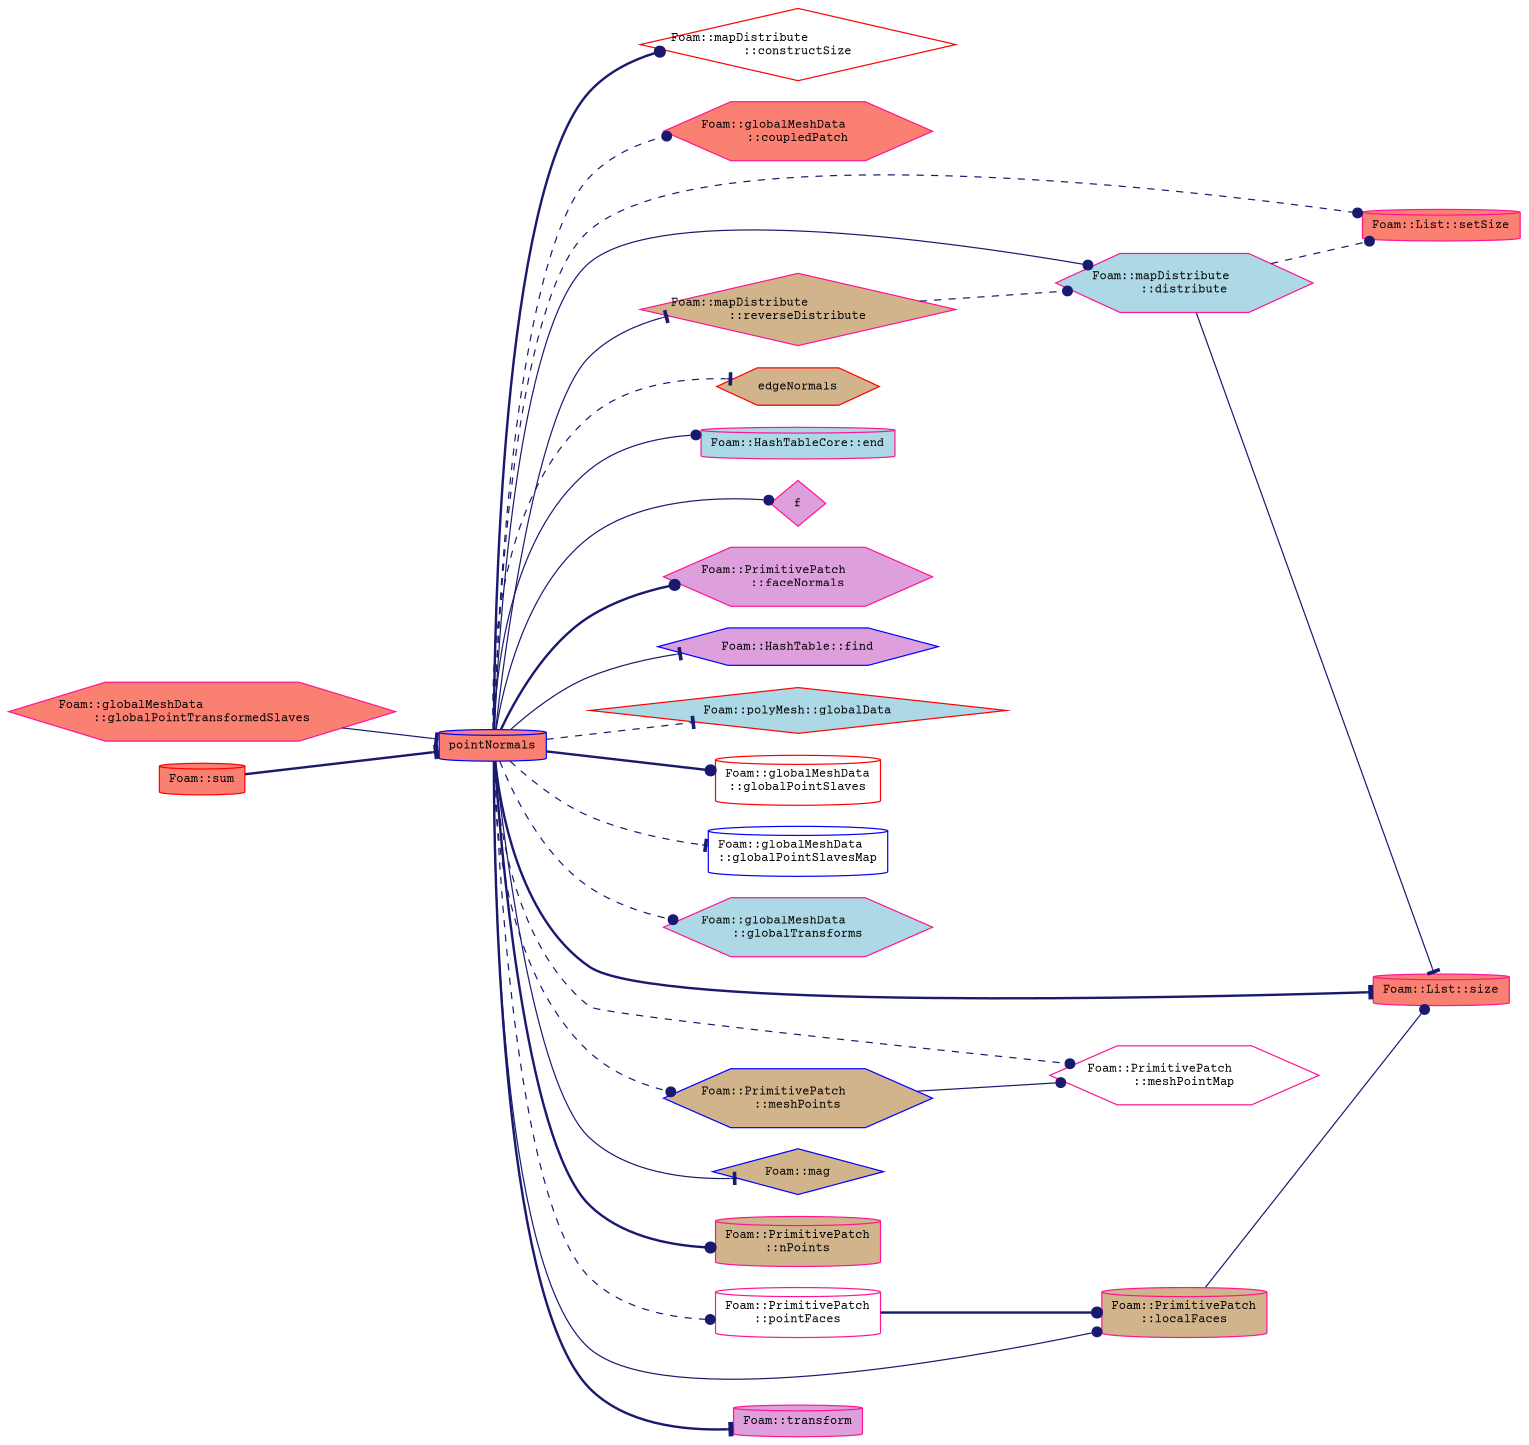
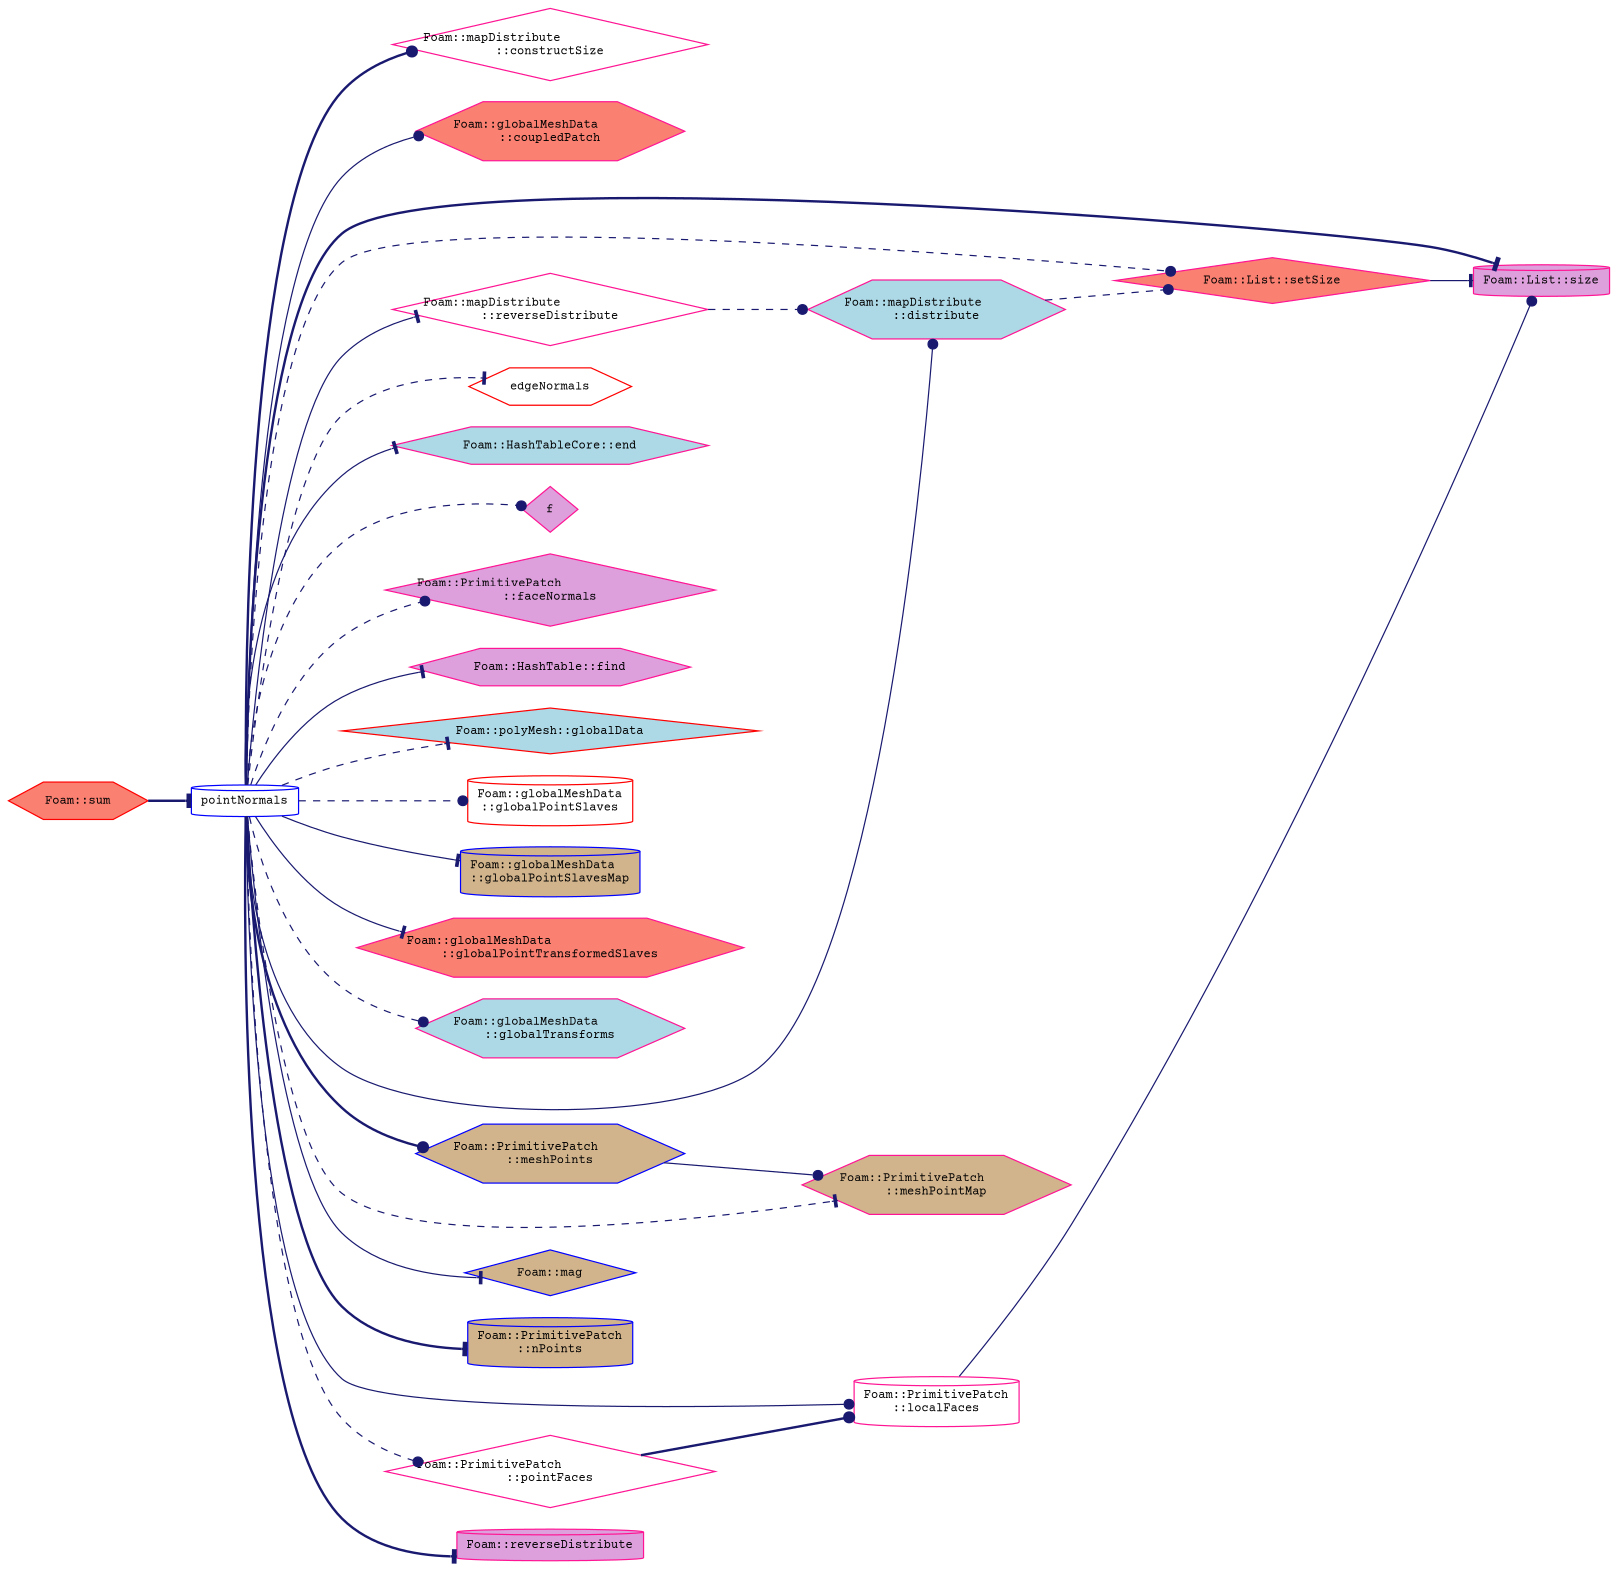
(798, 45) -> (550, 45)
(1441, 225) -> (1272, 281)
(798, 310) -> (550, 309)
(534, 326) -> (285, 329)
(798, 387) -> (550, 387)
(798, 443) -> (550, 446)
(537, 539) -> (299, 530)
(576, 550) -> (313, 574)
(798, 577) -> (550, 590)
(567, 635) -> (310, 668)
(1314, 641) -> (1449, 281)
(798, 647) -> (550, 667)
(388, 733) -> (316, 889)
(493, 745) -> (245, 801)
(626, 761) -> (378, 801)
(202, 779) -> (78, 801)
(598, 820) -> (367, 843)
(798, 851) -> (550, 872)
(536, 976) -> (284, 1022)
(1441, 990) -> (1542, 281)
(692, 1022) -> (389, 1214)
(531, 1051) -> (280, 1132)
(1184, 1075) -> (937, 1185)
(798, 1242) -> (550, 1343)
(798, 1313) -> (550, 1472)
(1184, 1313) -> (937, 1402)
(798, 1421) -> (550, 1545)
